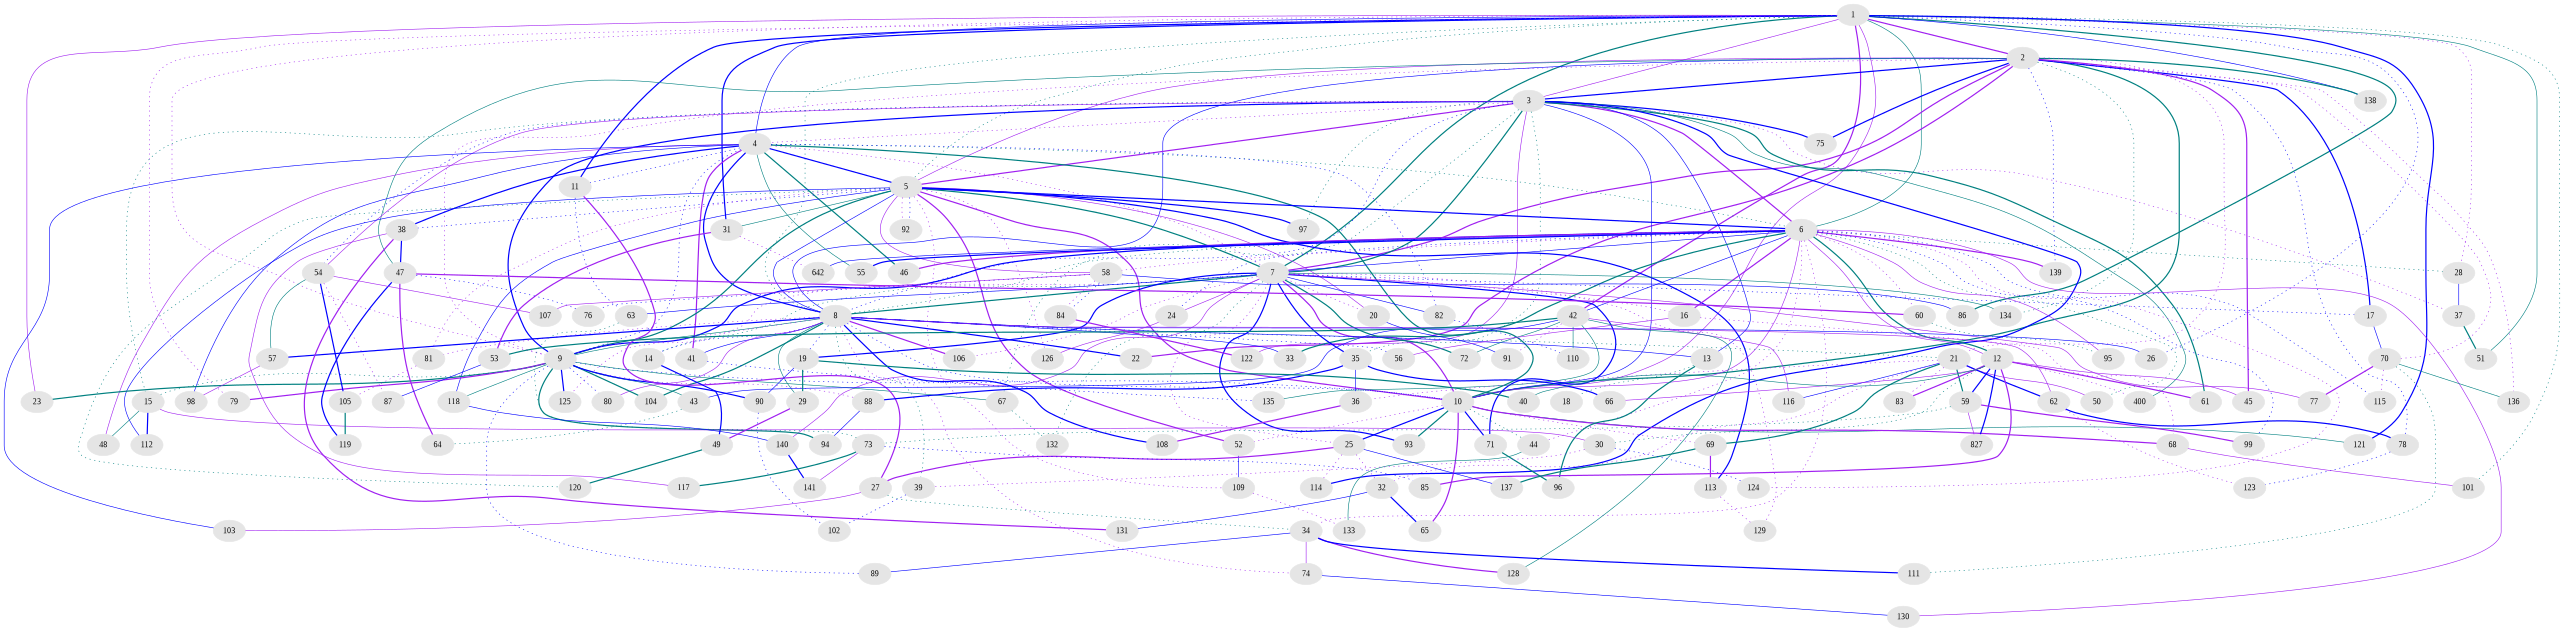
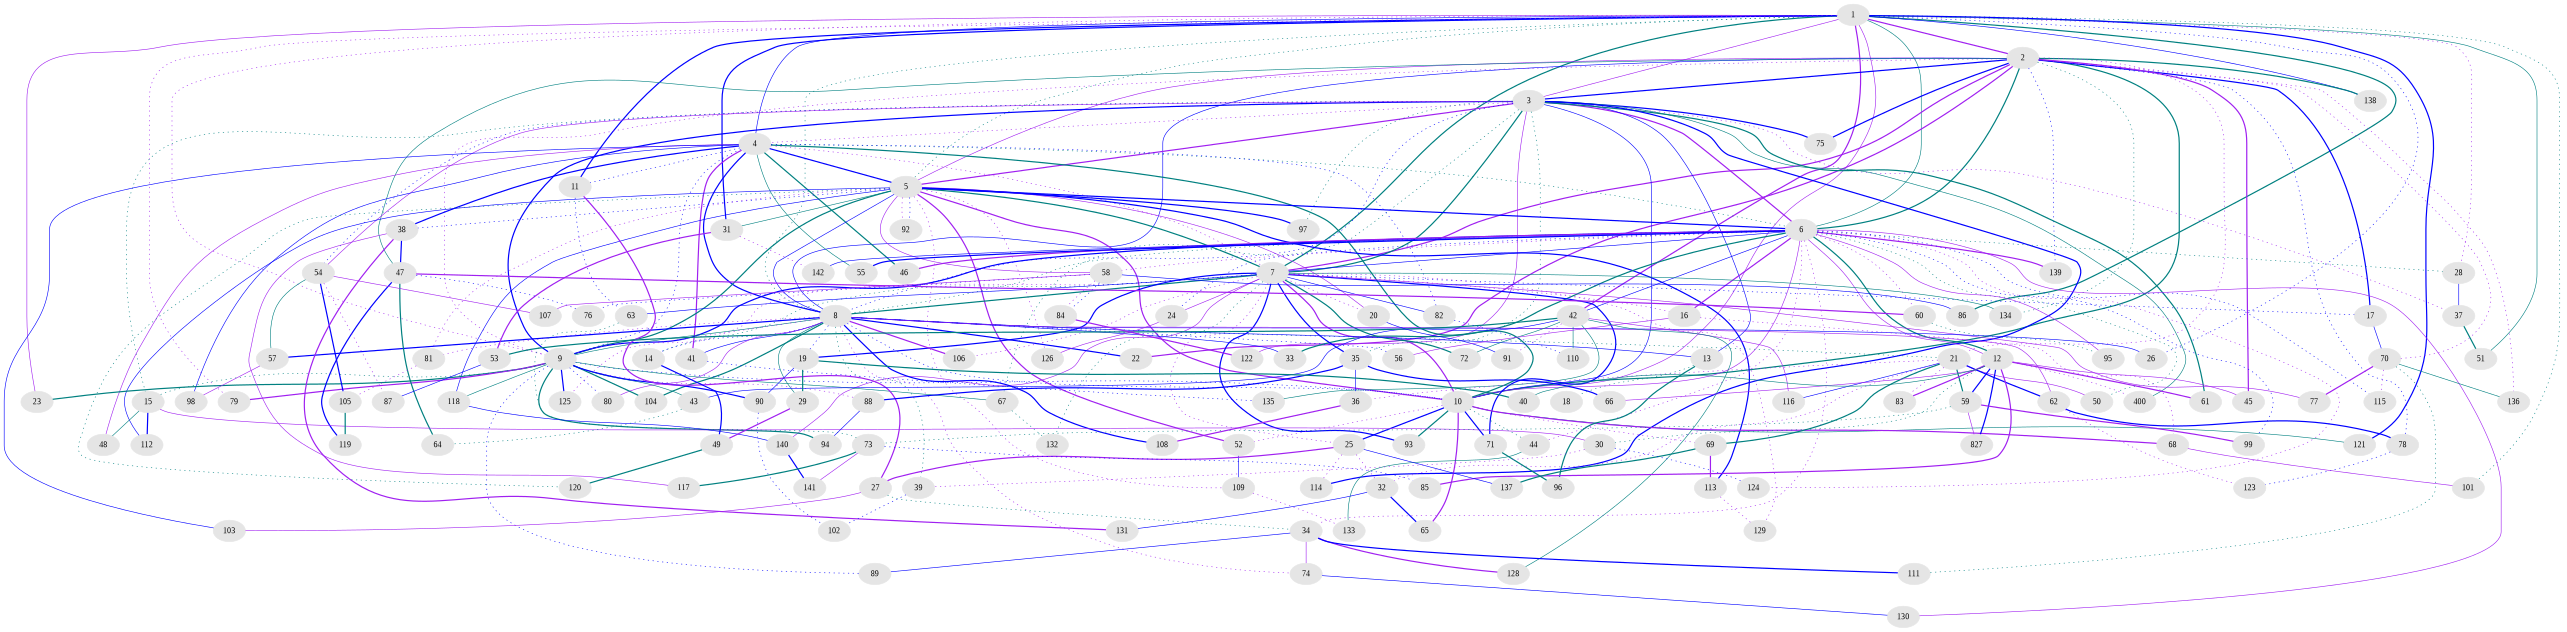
none -> (1946, 185)
(818, 273) -> (818, 273)
(406, 362) -> (406, 362)
